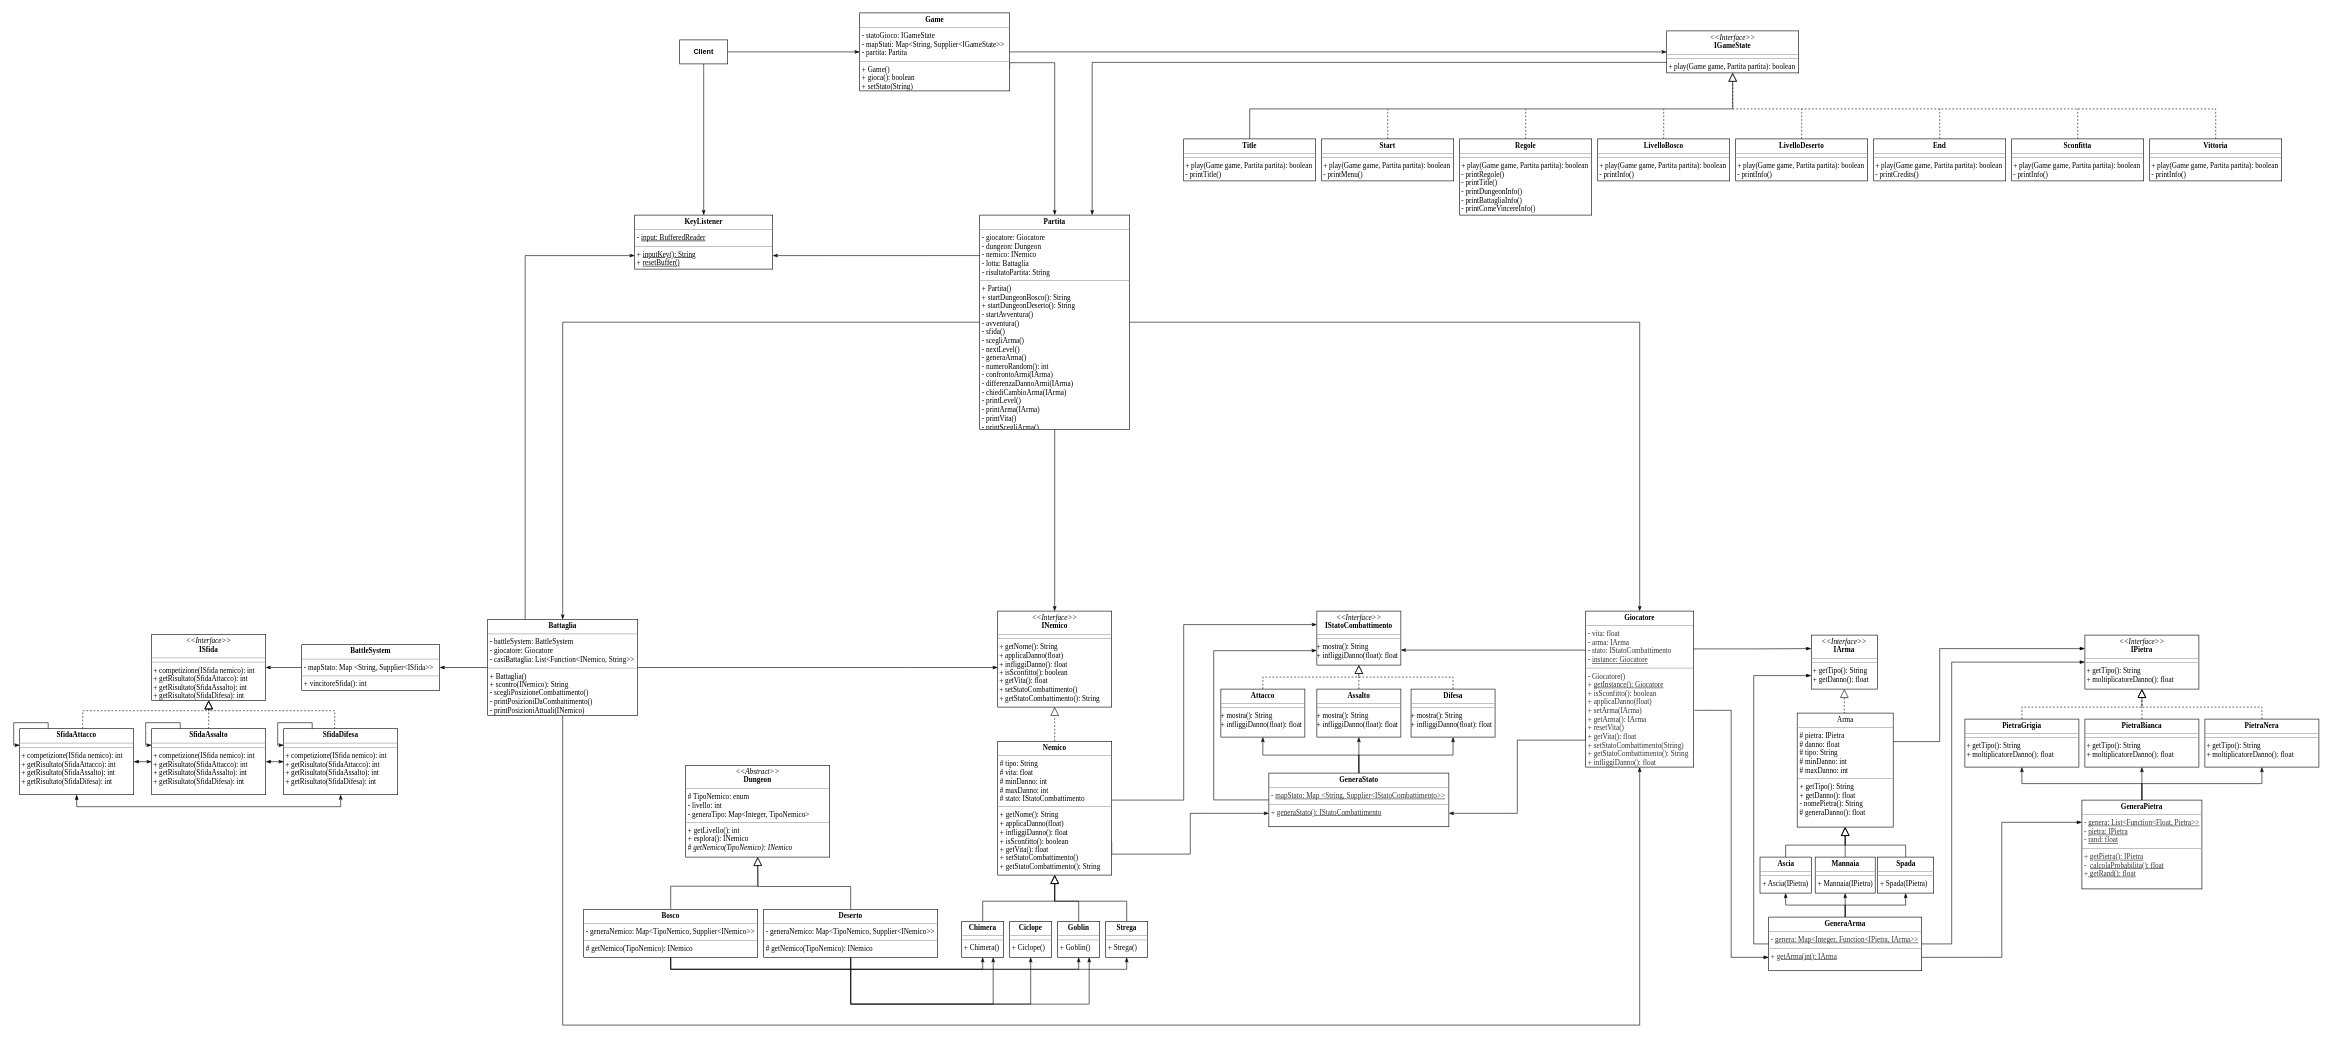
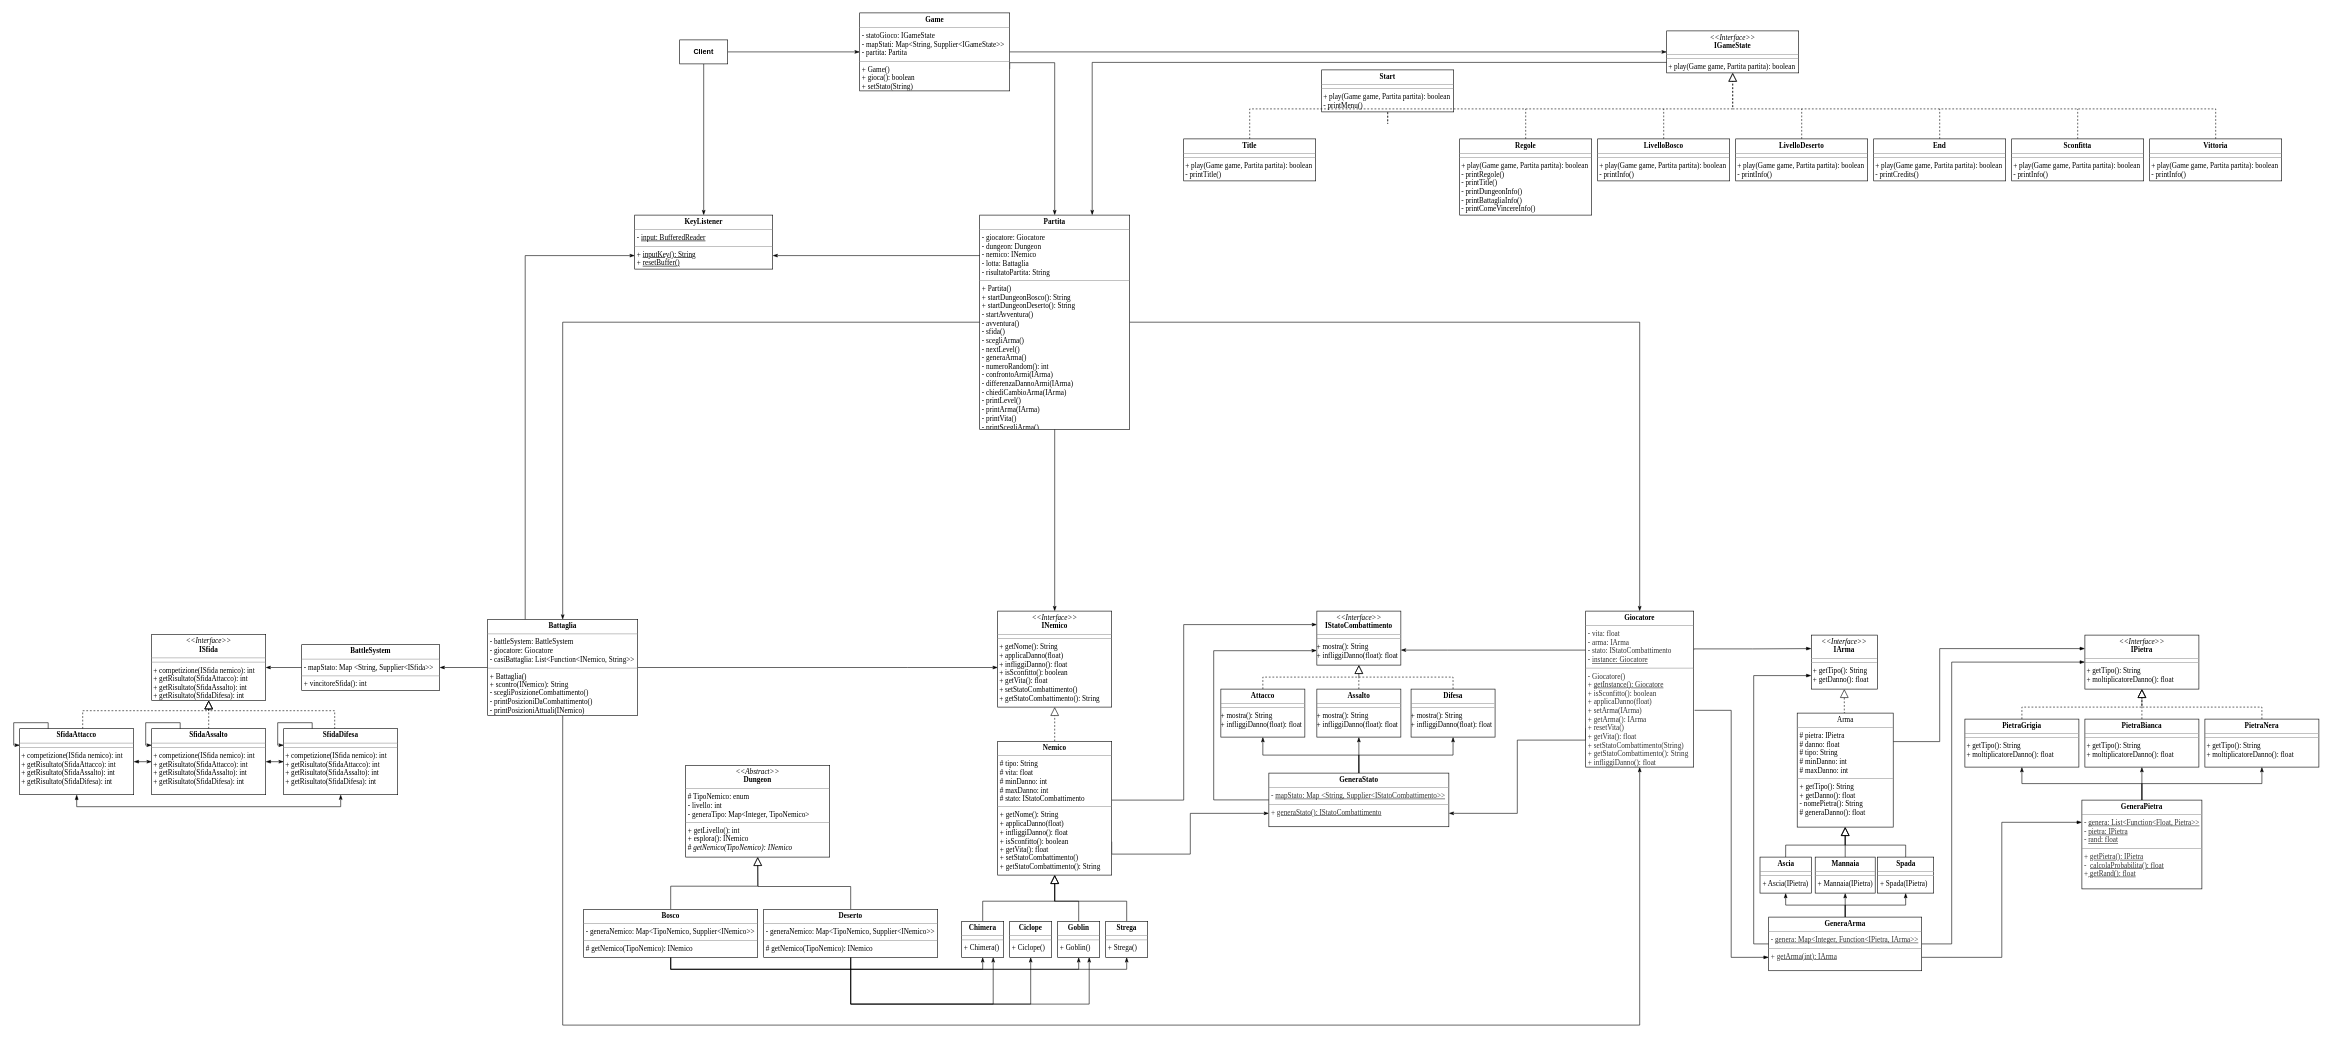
(1385, 109) -> (1385, 109)
(1388, 160) -> (1388, 91)
